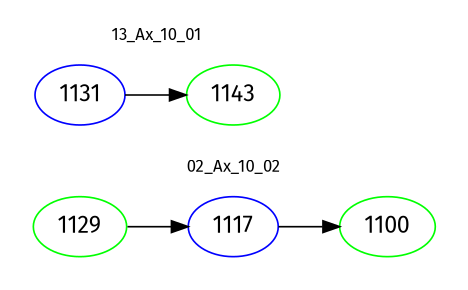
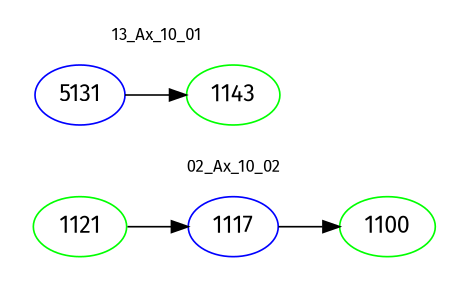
(80, 95) -> (80, 95)
(80, 227) -> (80, 227)
